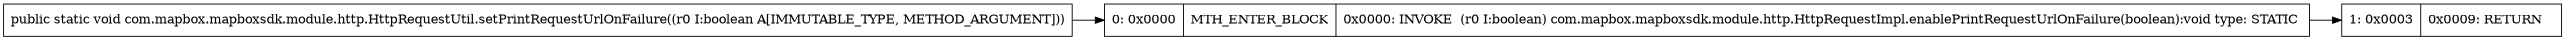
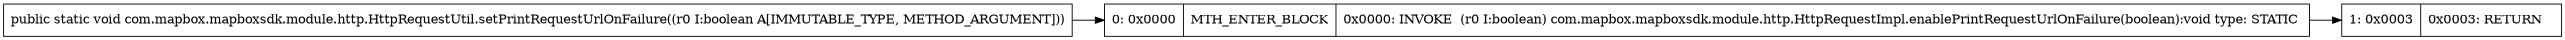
(2491, 20) -> (2491, 20)
